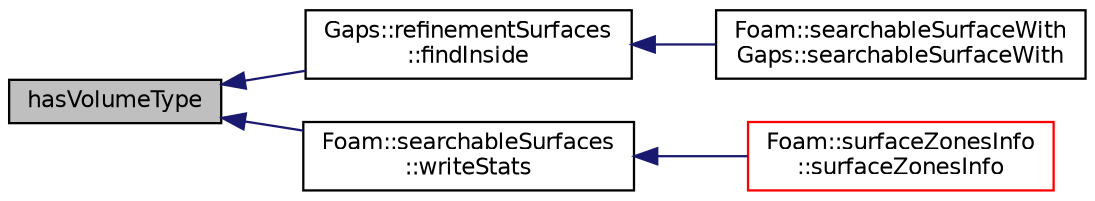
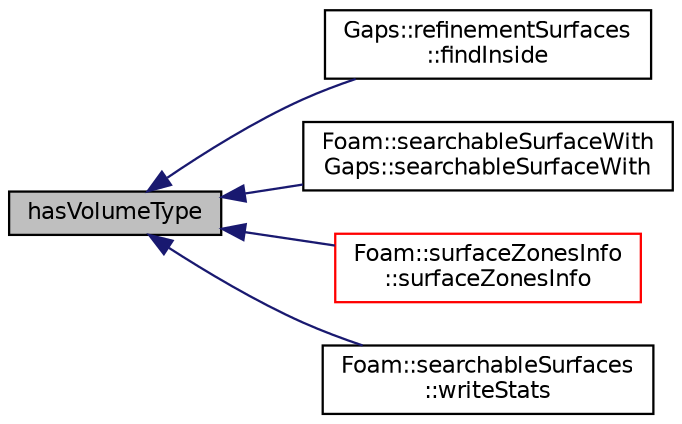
(685, 44) -> (274, 189)
(703, 156) -> (290, 239)
